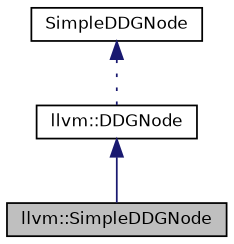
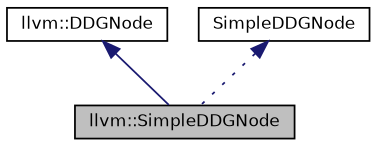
(117, 82) -> (228, 79)
